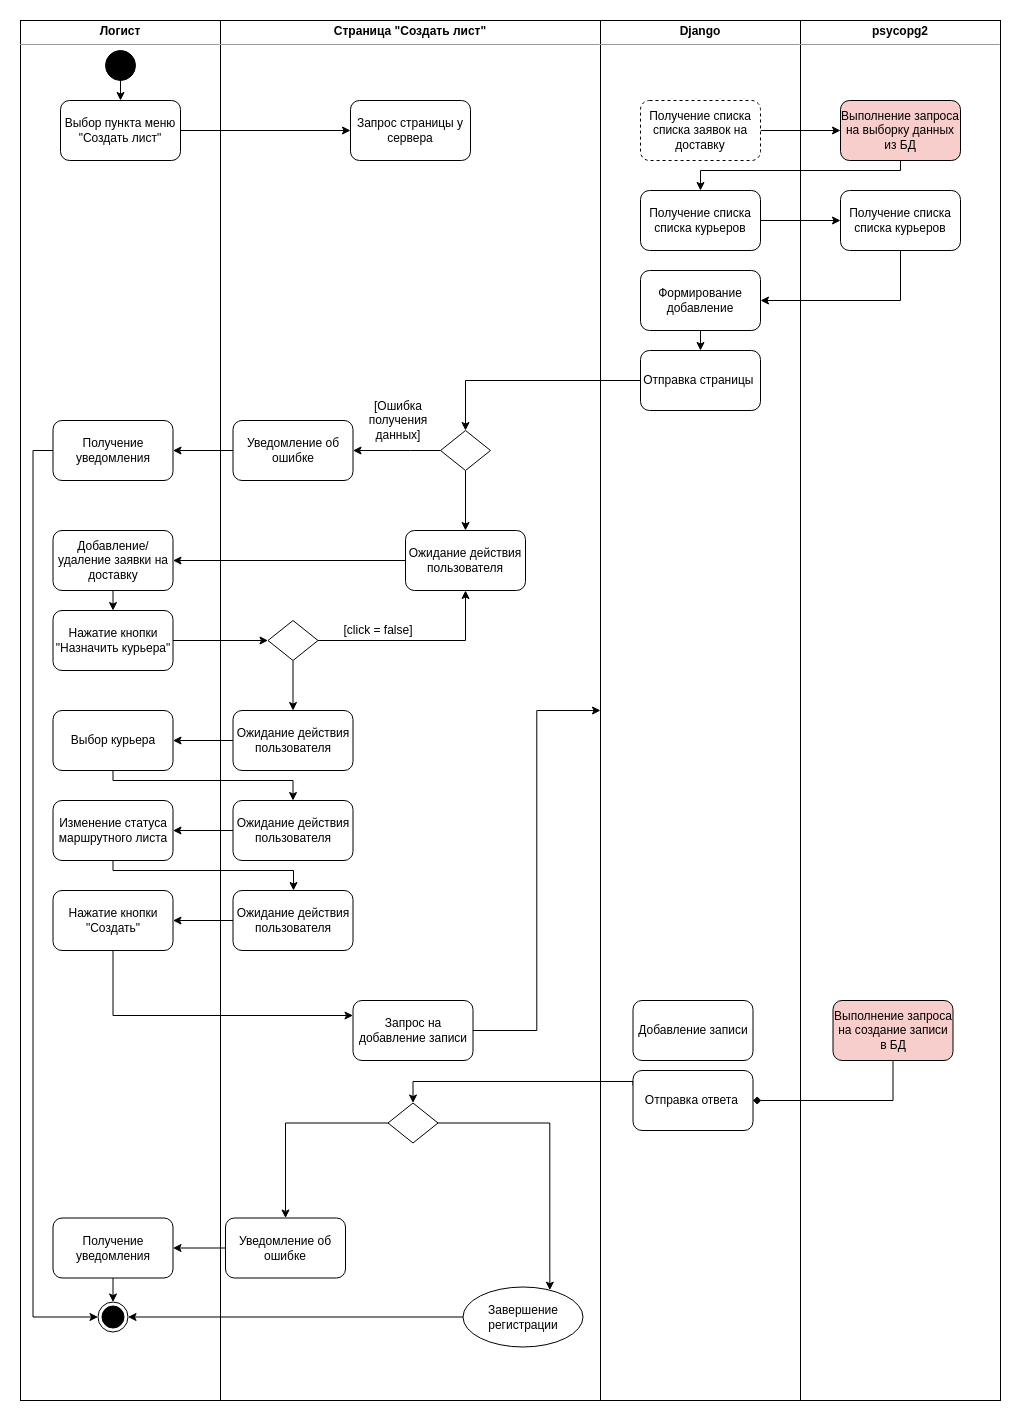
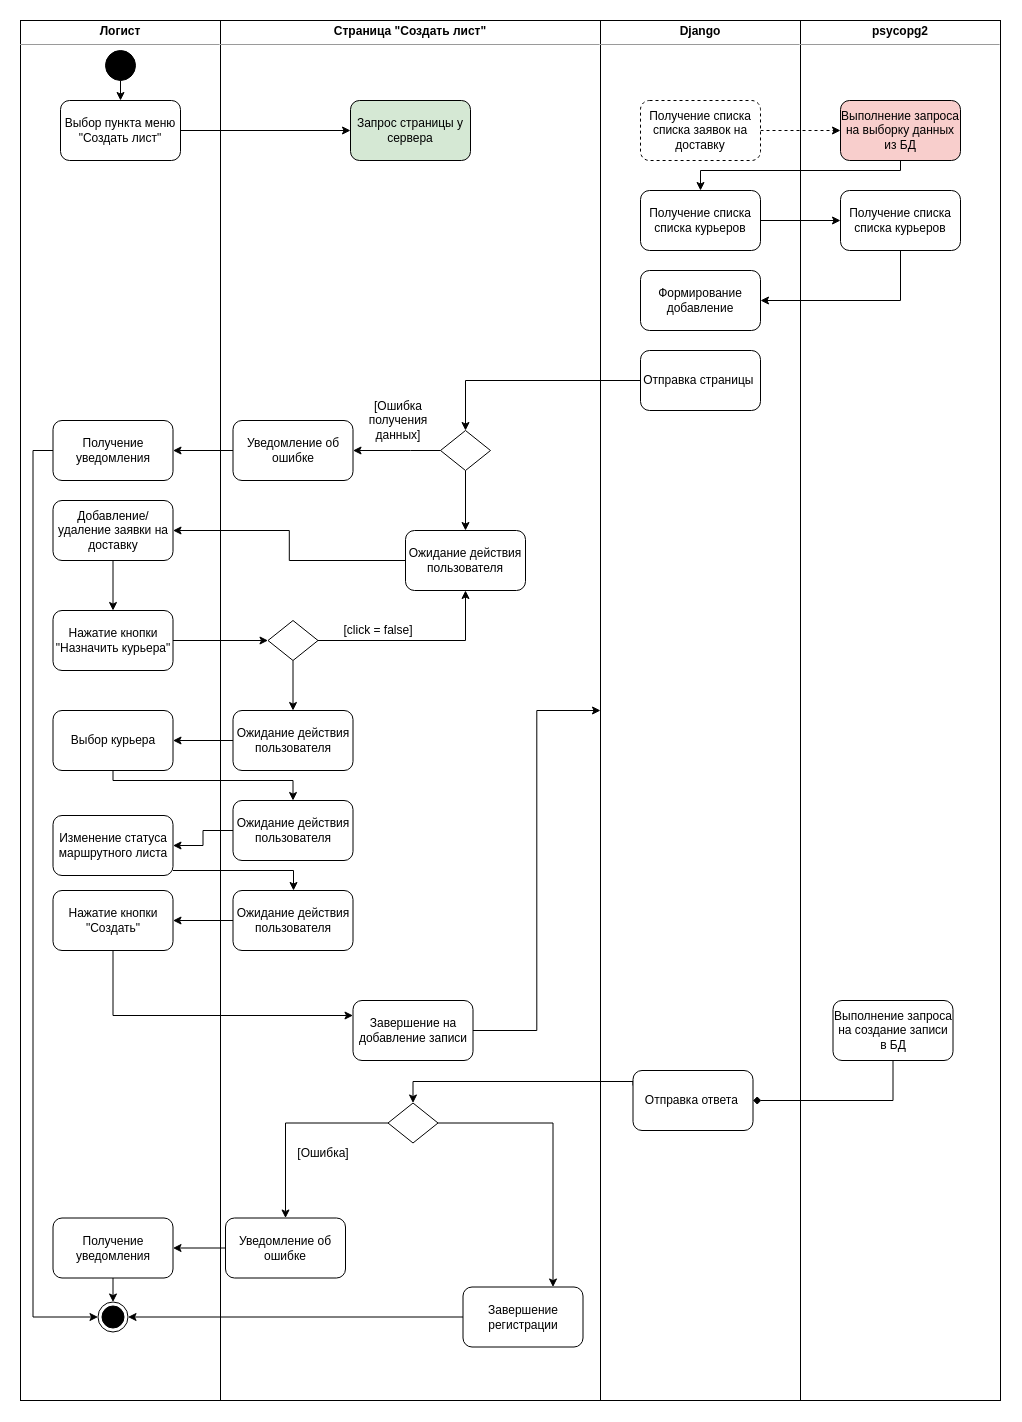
(411, 131) -> (411, 131)
(798, 131) -> (798, 131)
(701, 337) -> none
(113, 561) -> (113, 531)
(113, 831) -> (113, 846)
(414, 1031) -> (414, 1031)
(693, 1031) -> none
(893, 1031) -> (893, 1031)
none -> (323, 1153)
(523, 1317) -> (523, 1317)
